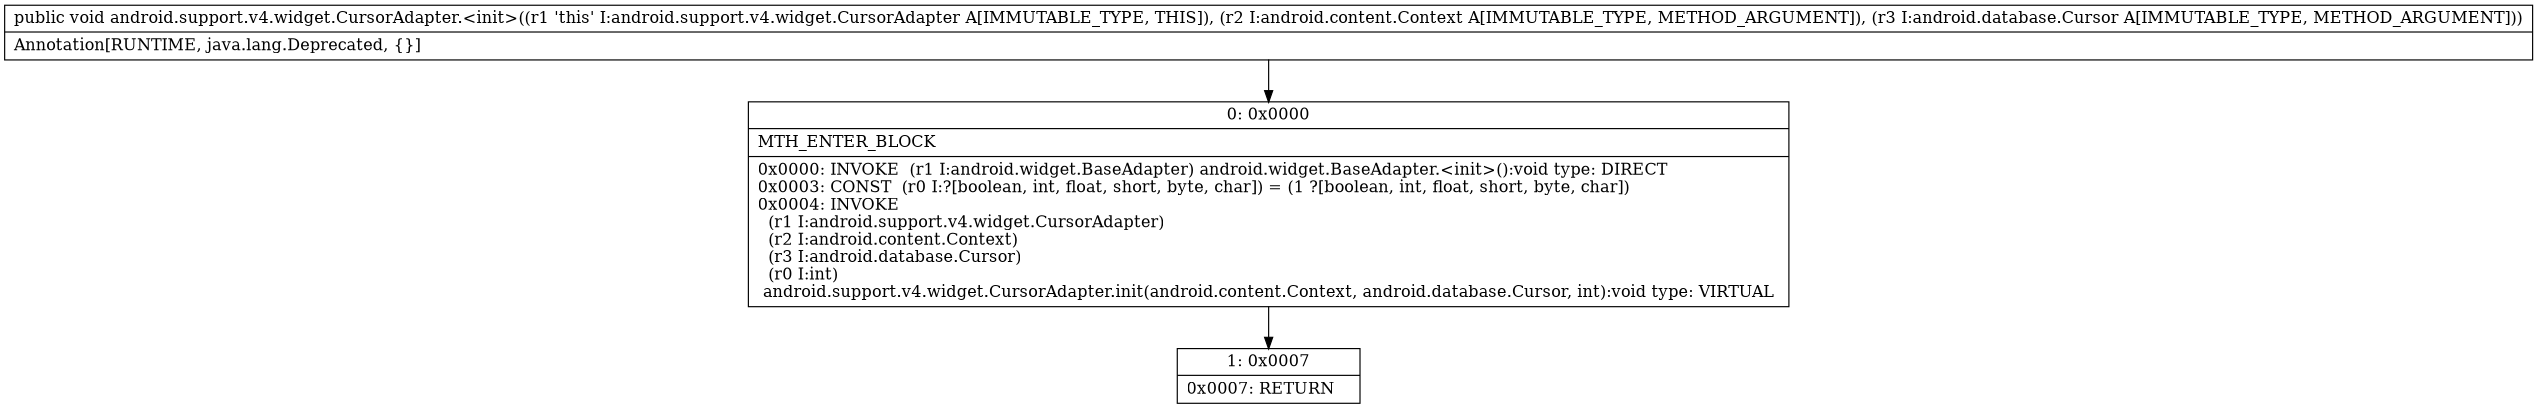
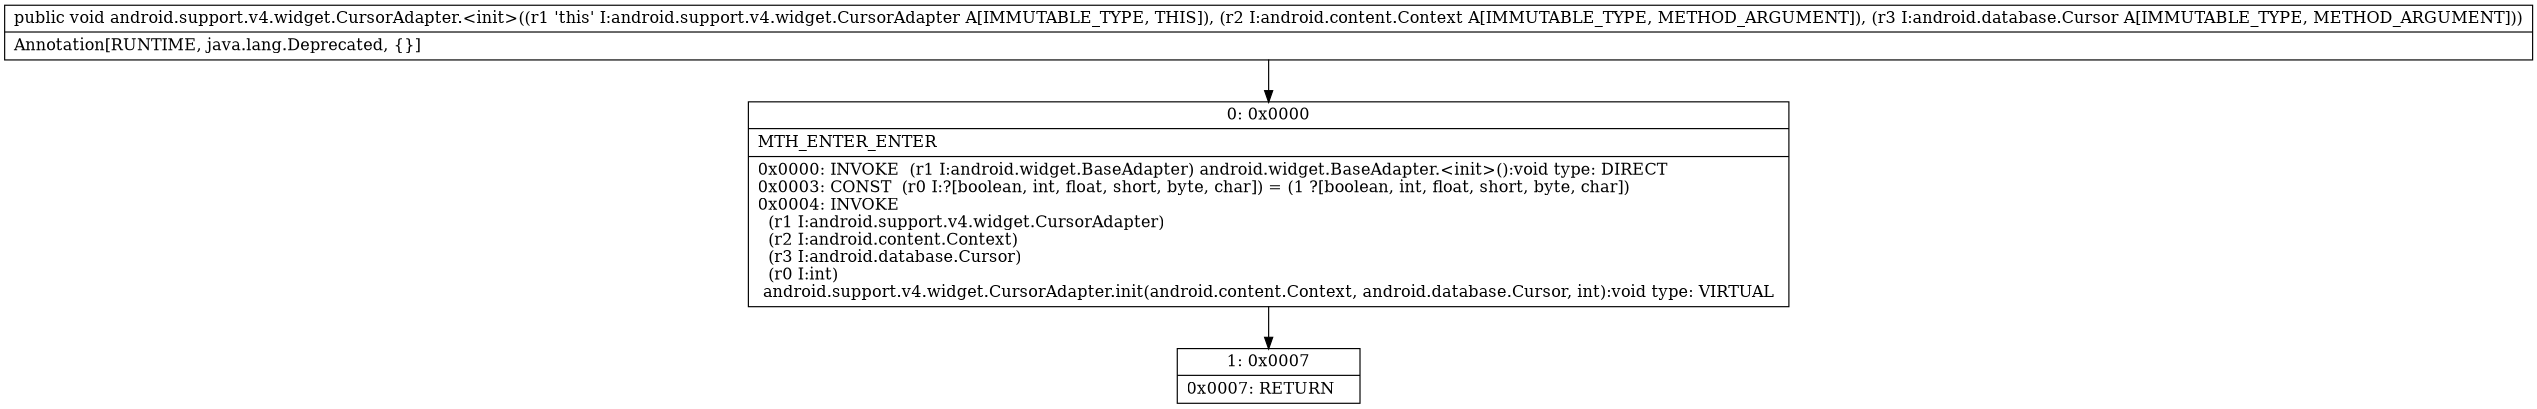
(847, 142) -> (847, 142)
